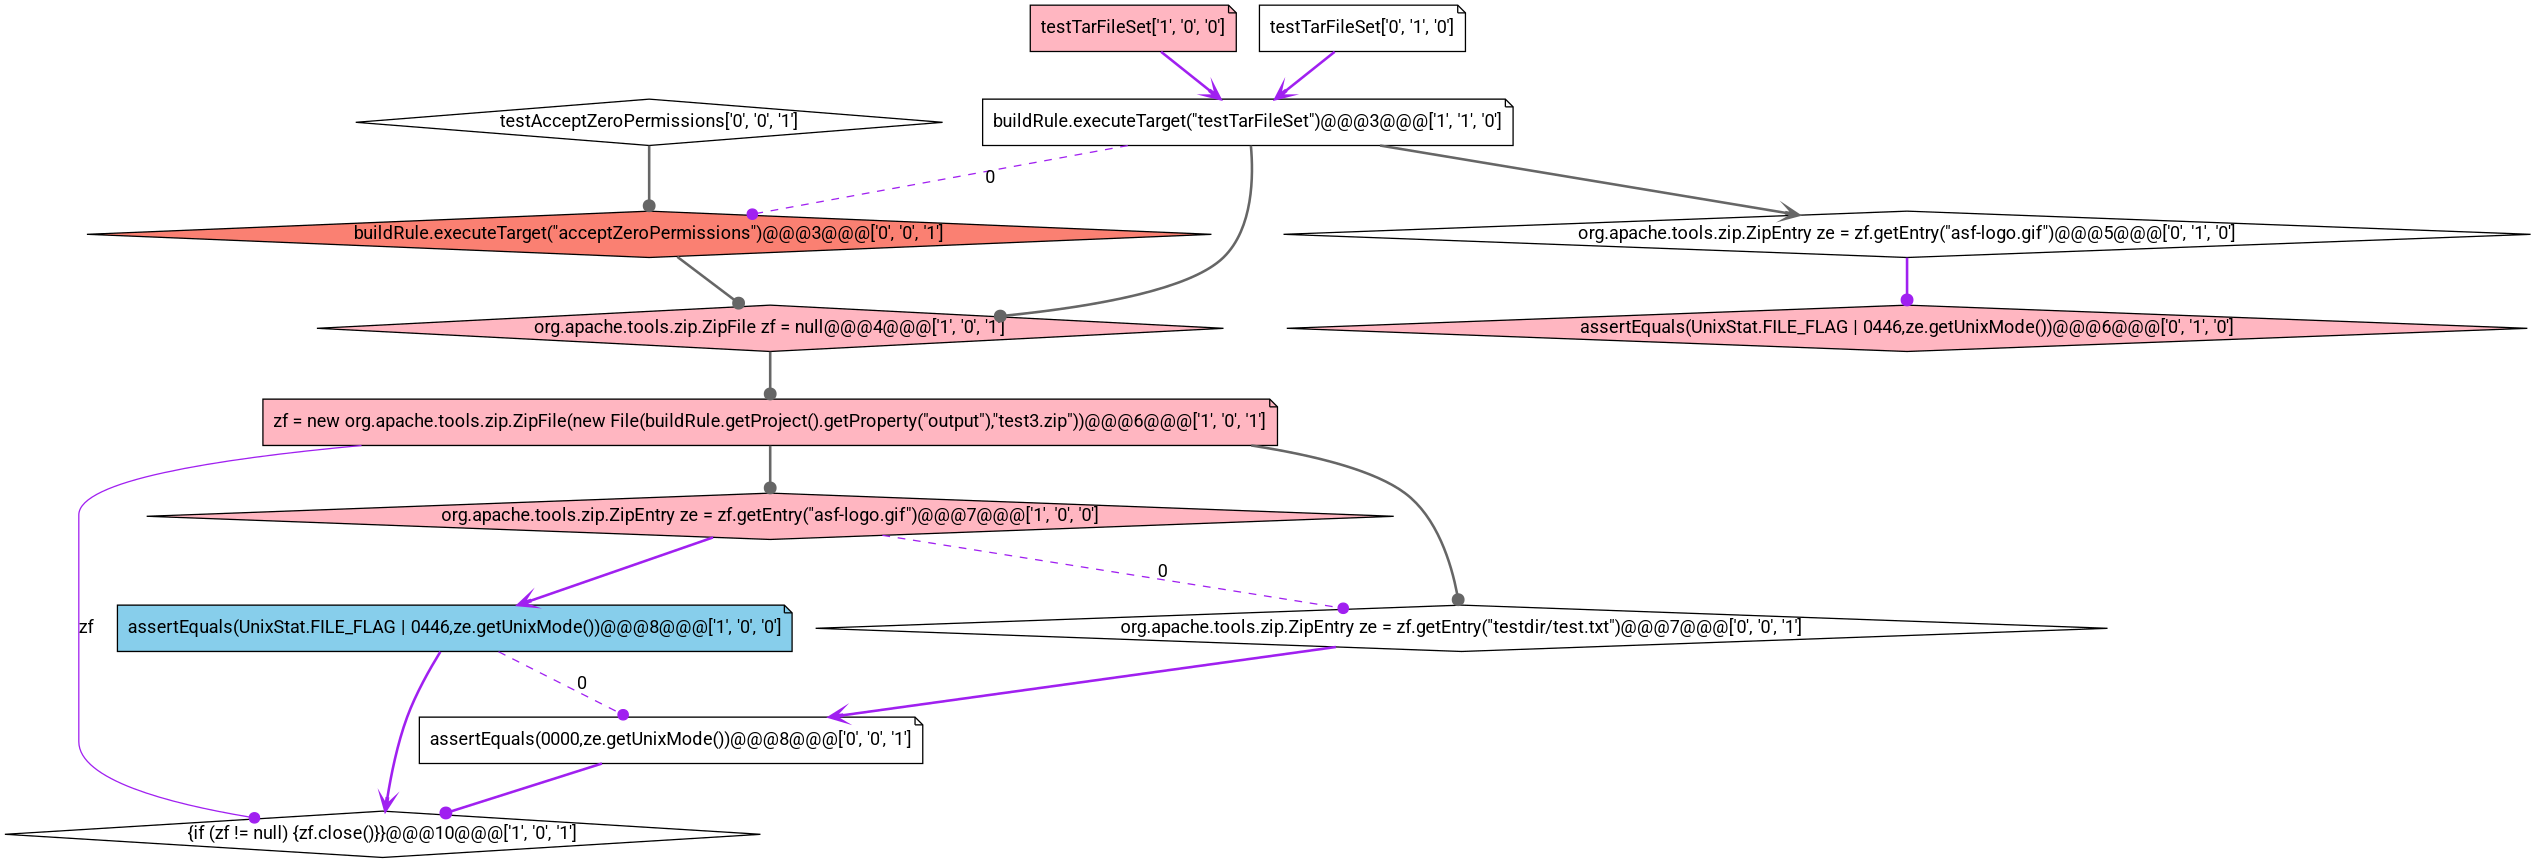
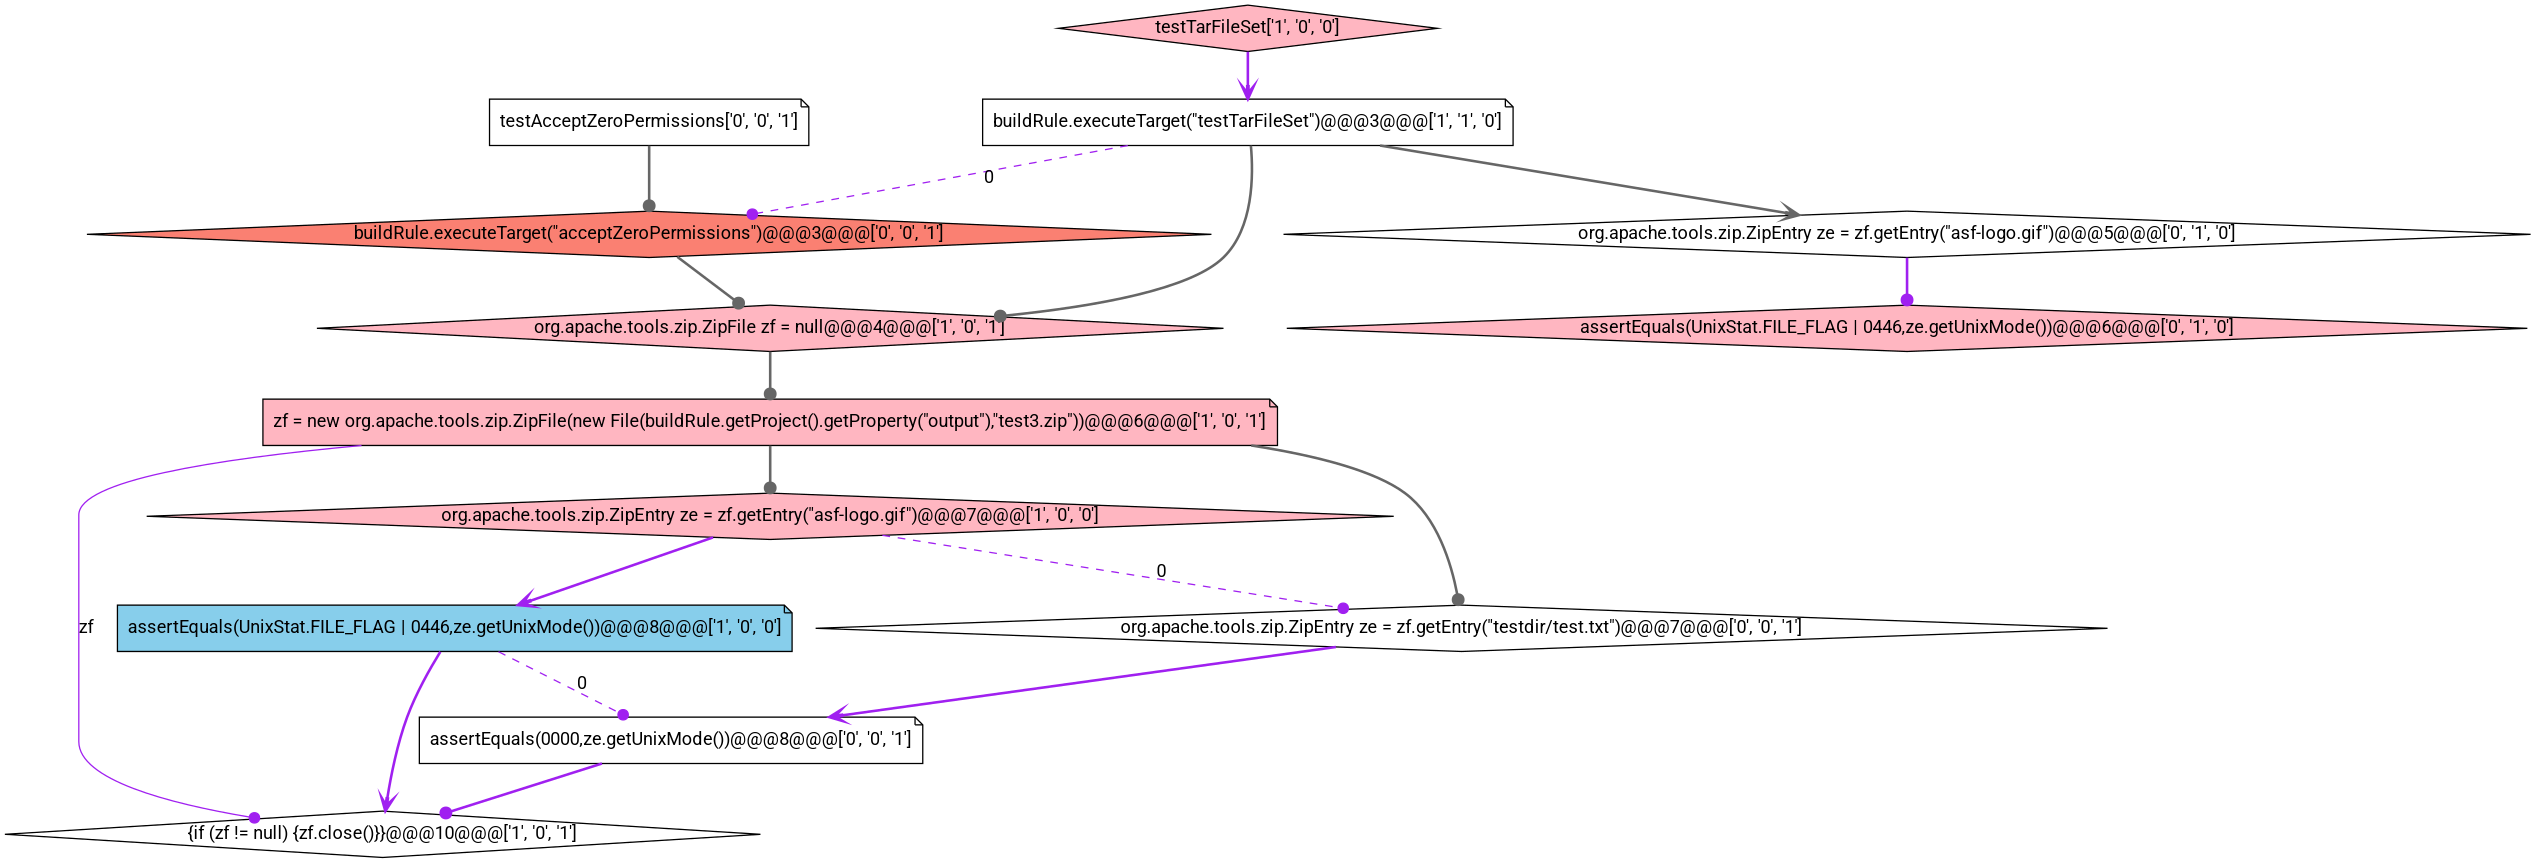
(1133, 28) -> (1248, 28)
(1362, 28) -> none
(649, 122) -> (649, 122)
